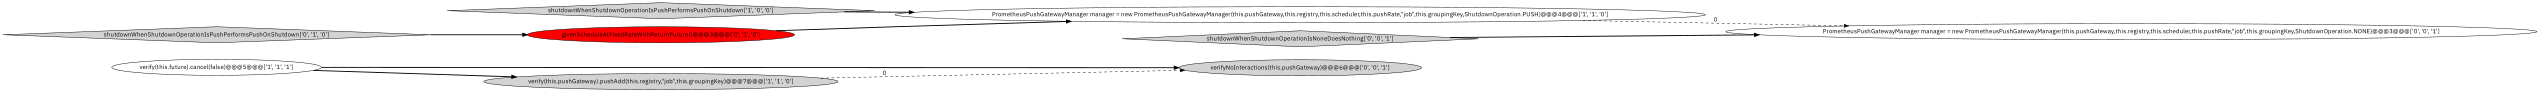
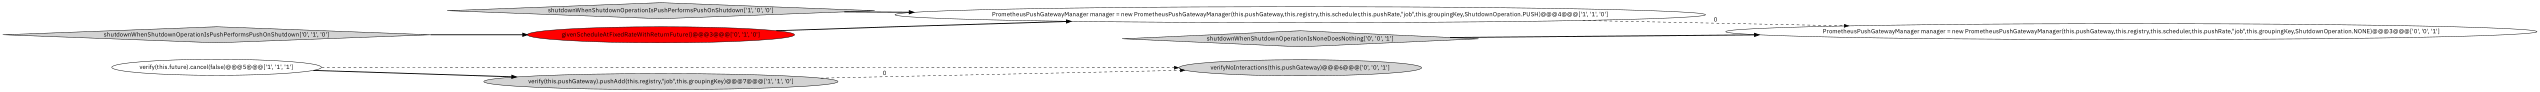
(748, 68) -> (748, 68)
